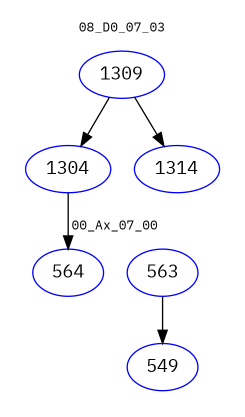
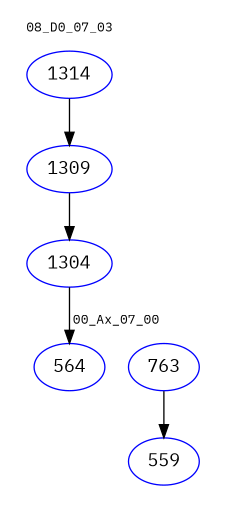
(146, 116) -> (69, 116)
(163, 273) -> (164, 367)
(163, 367) -> (164, 462)
